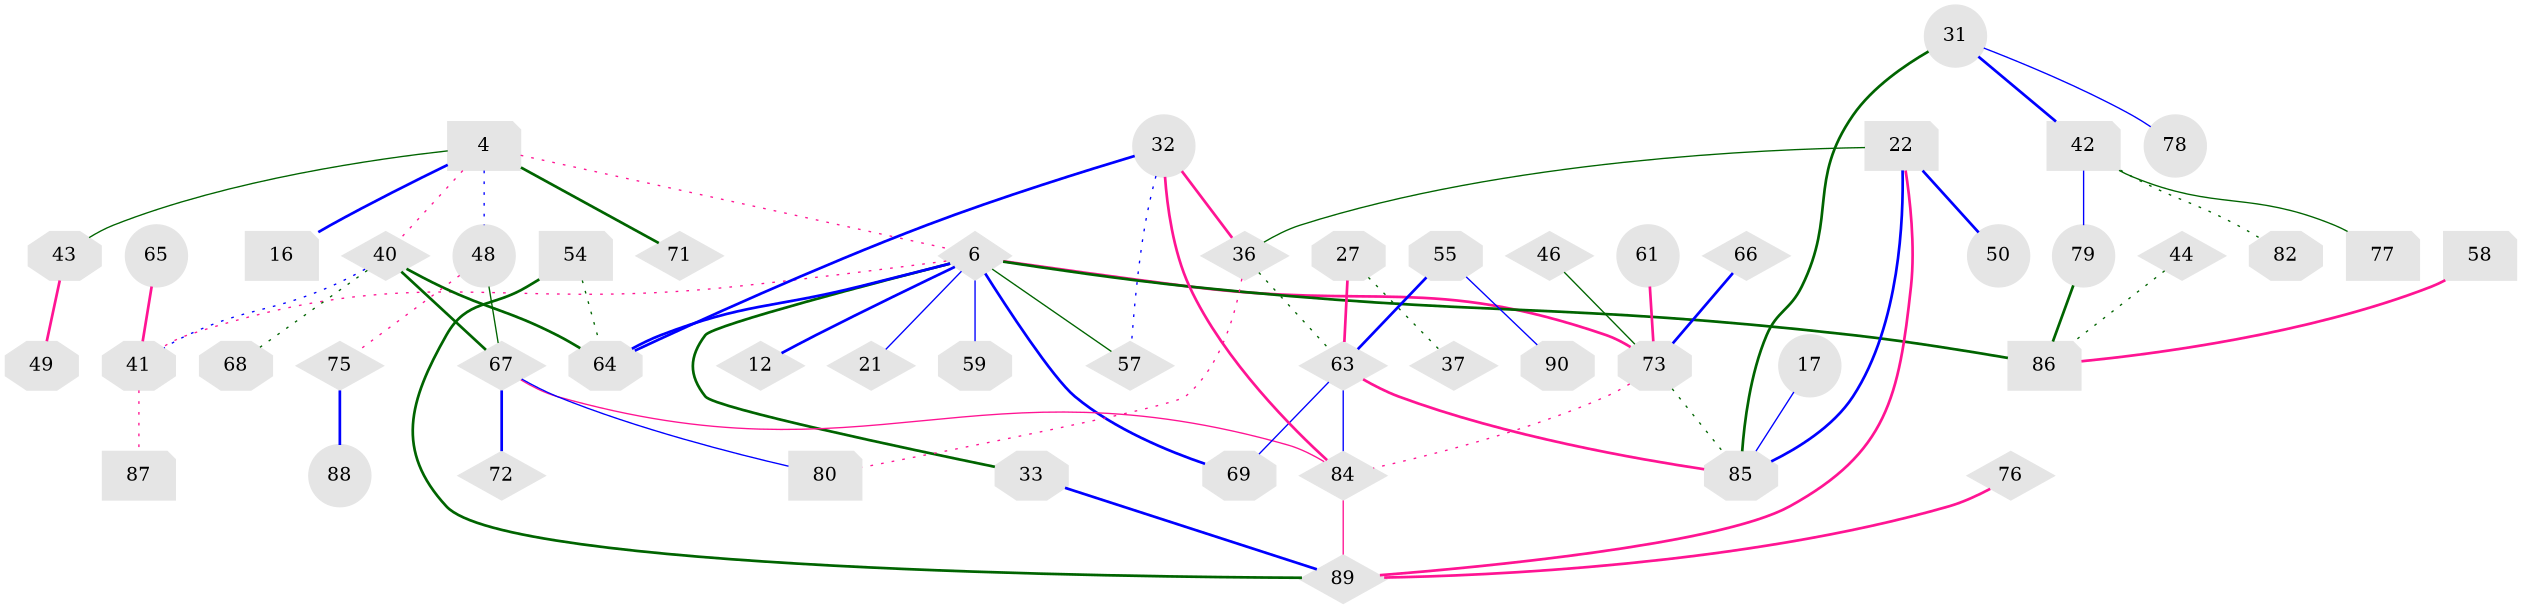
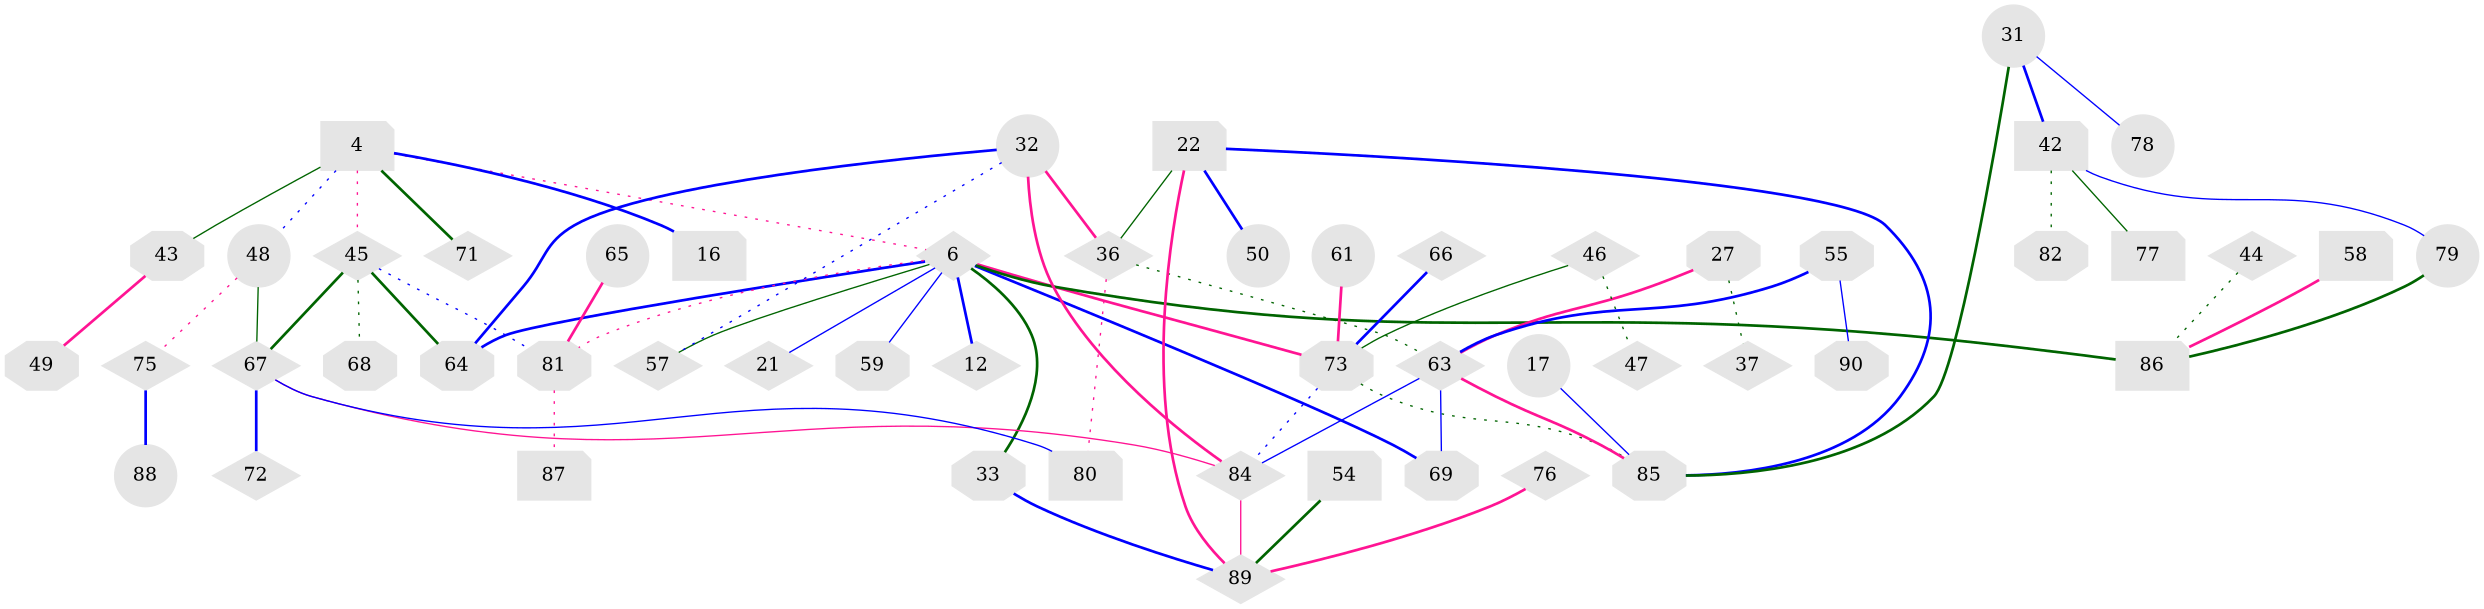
(386, 256) -> (357, 256)
(591, 311) -> none
(139, 366) -> (554, 366)
none -> (1637, 366)
(1498, 436) -> (1286, 424)
